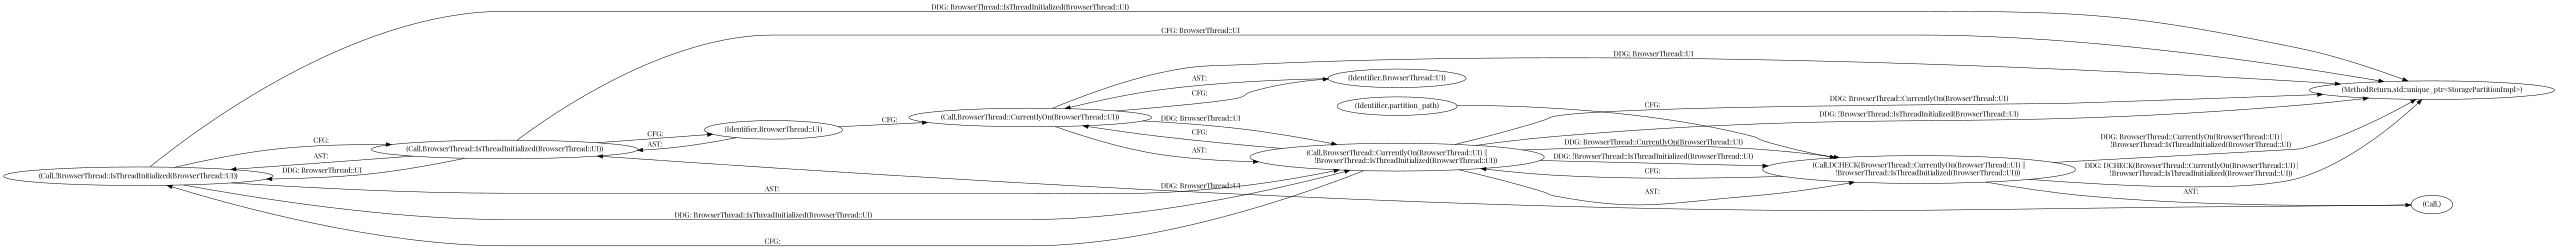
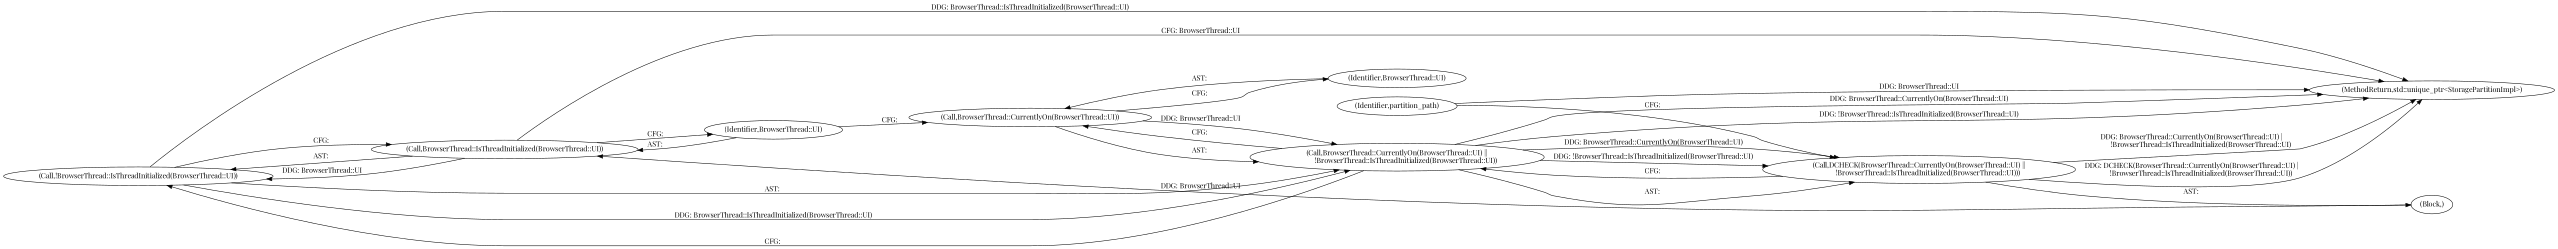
(1691, 59) -> (1879, 92)
(2432, 205) -> (2432, 205)
